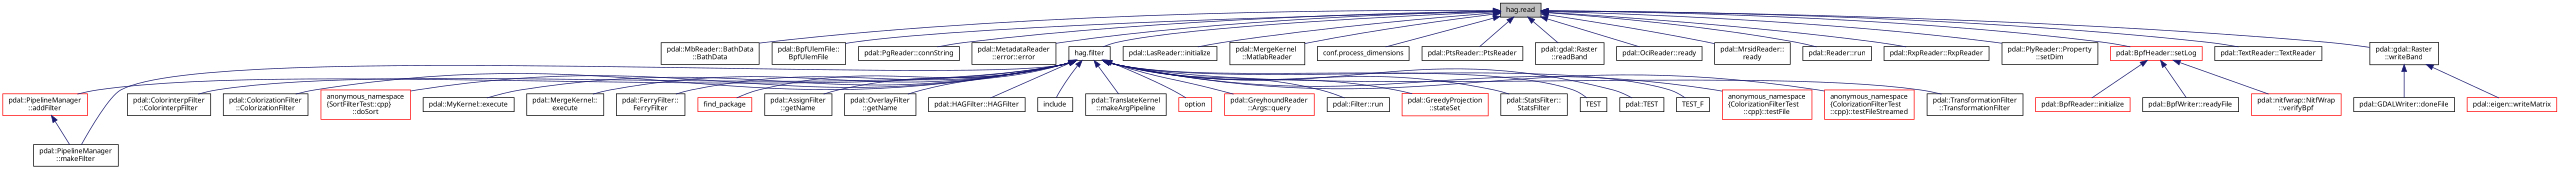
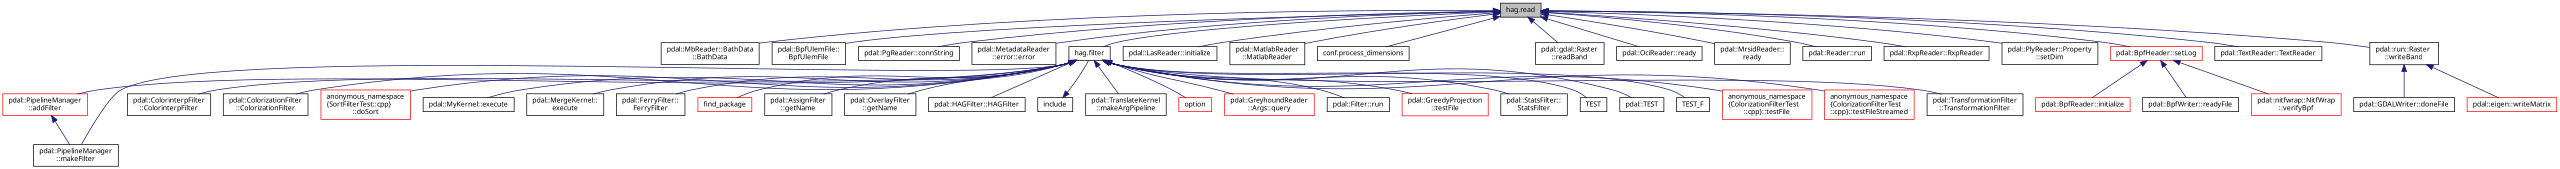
(1267, 54) -> (1267, 54)
(1472, 54) -> none
(2404, 54) -> (2404, 54)
(1066, 81) -> (1079, 77)
(1445, 105) -> (1445, 105)
